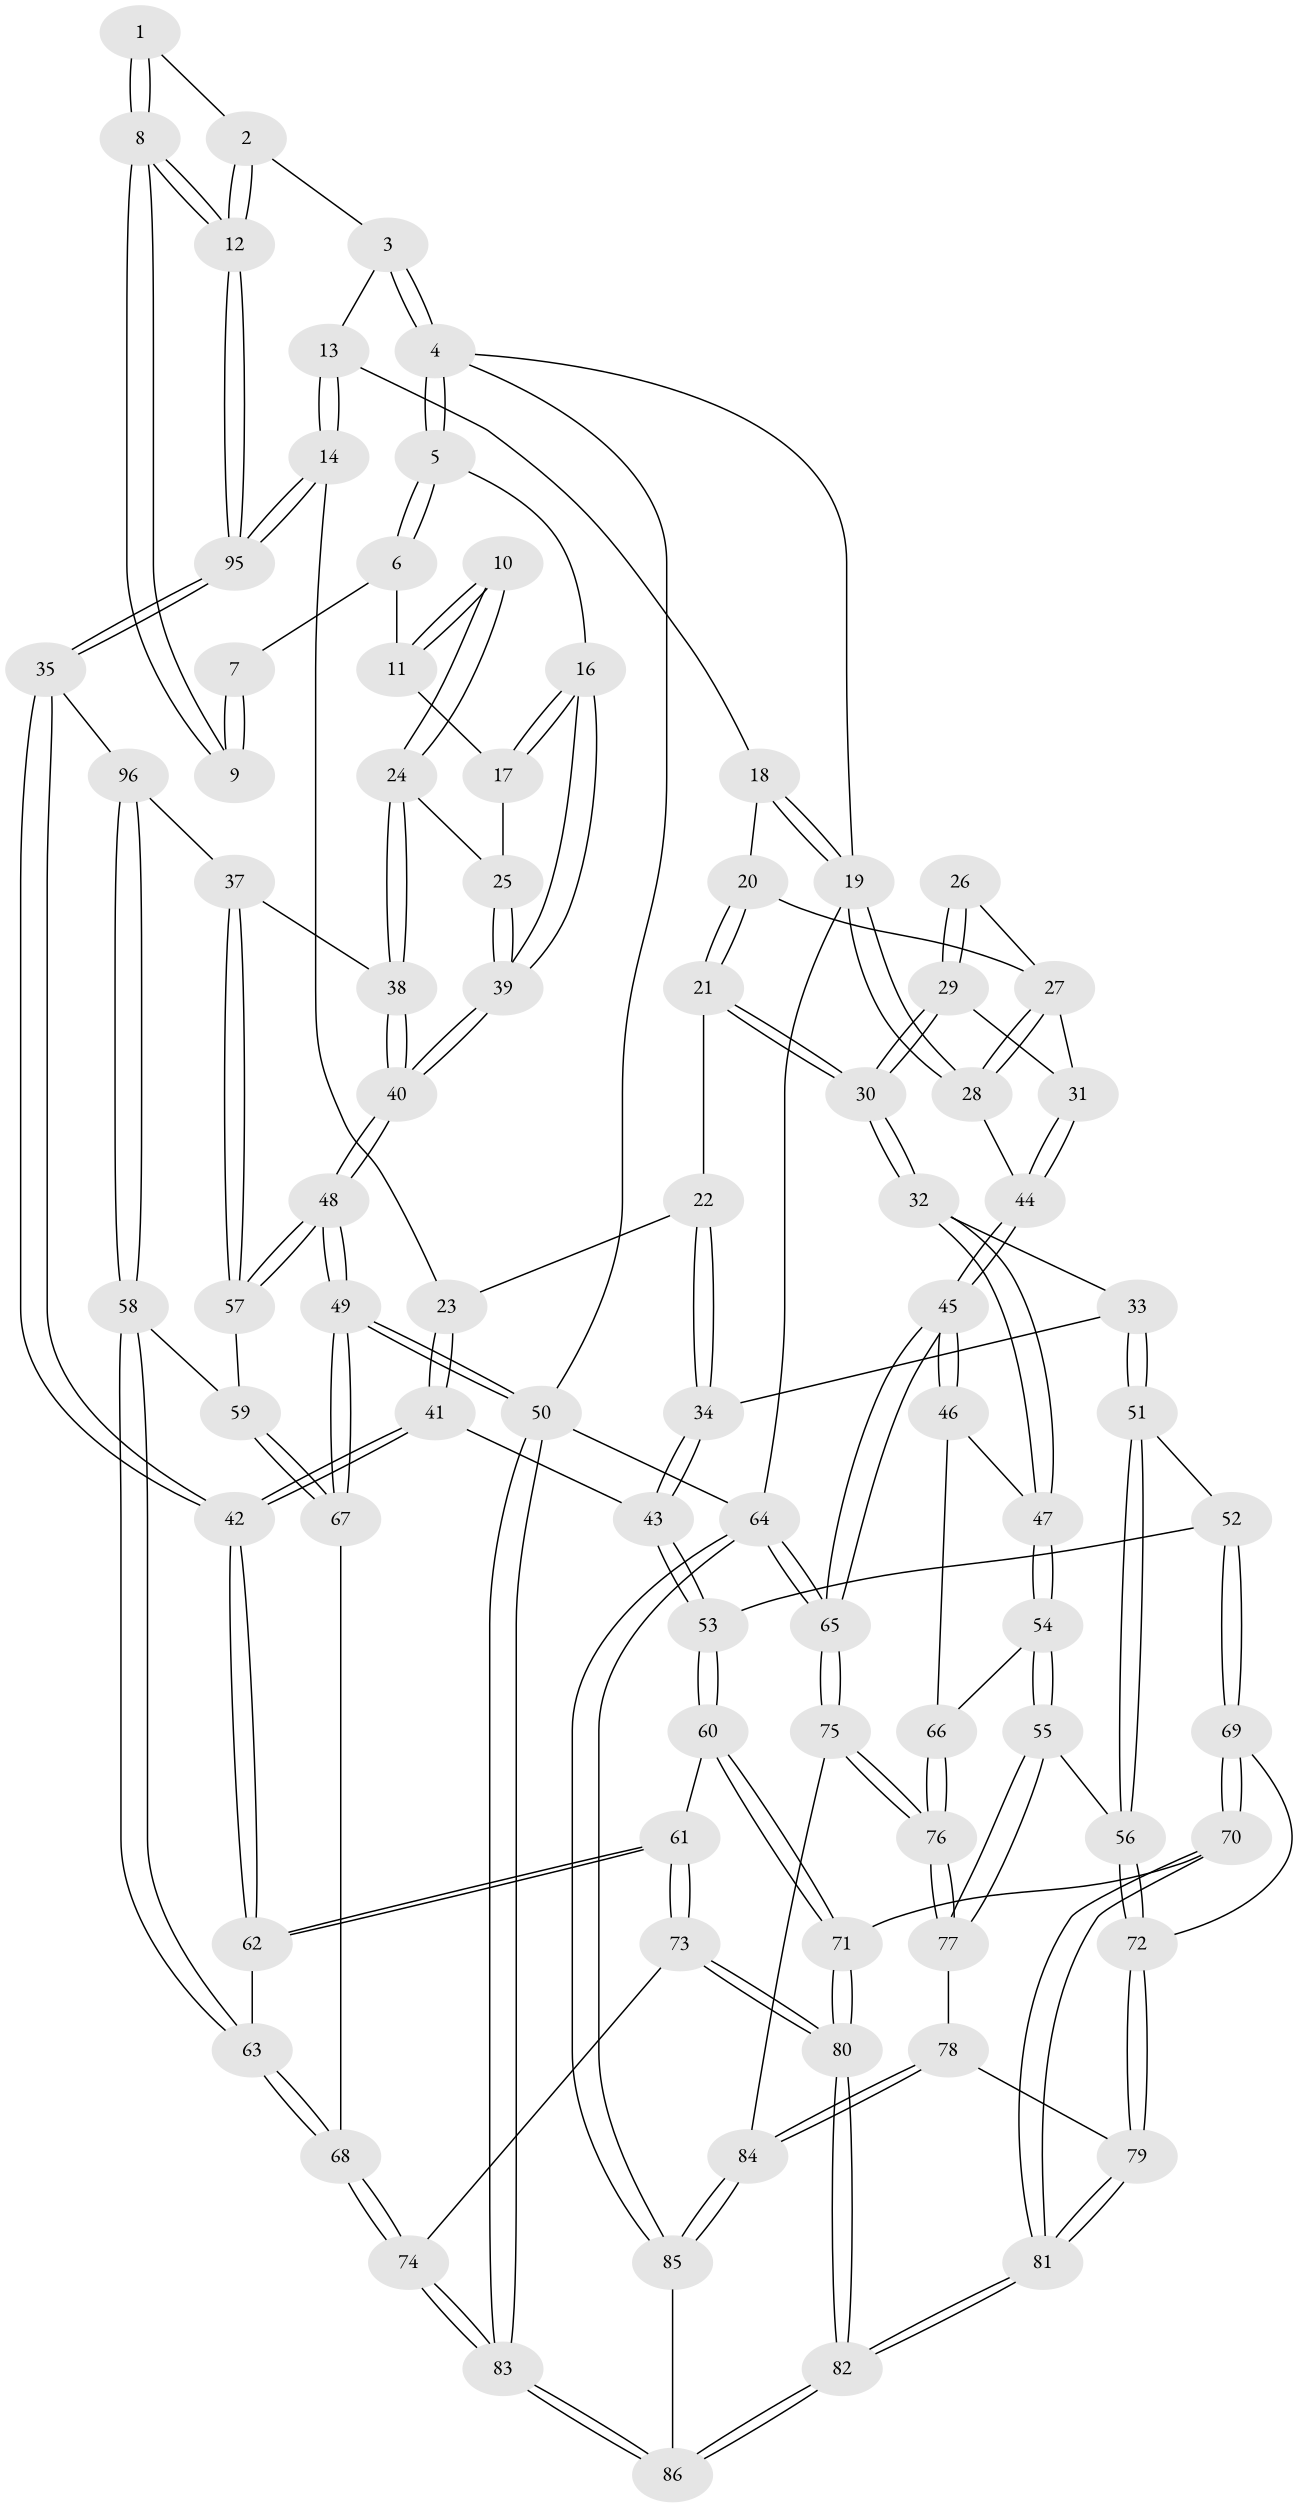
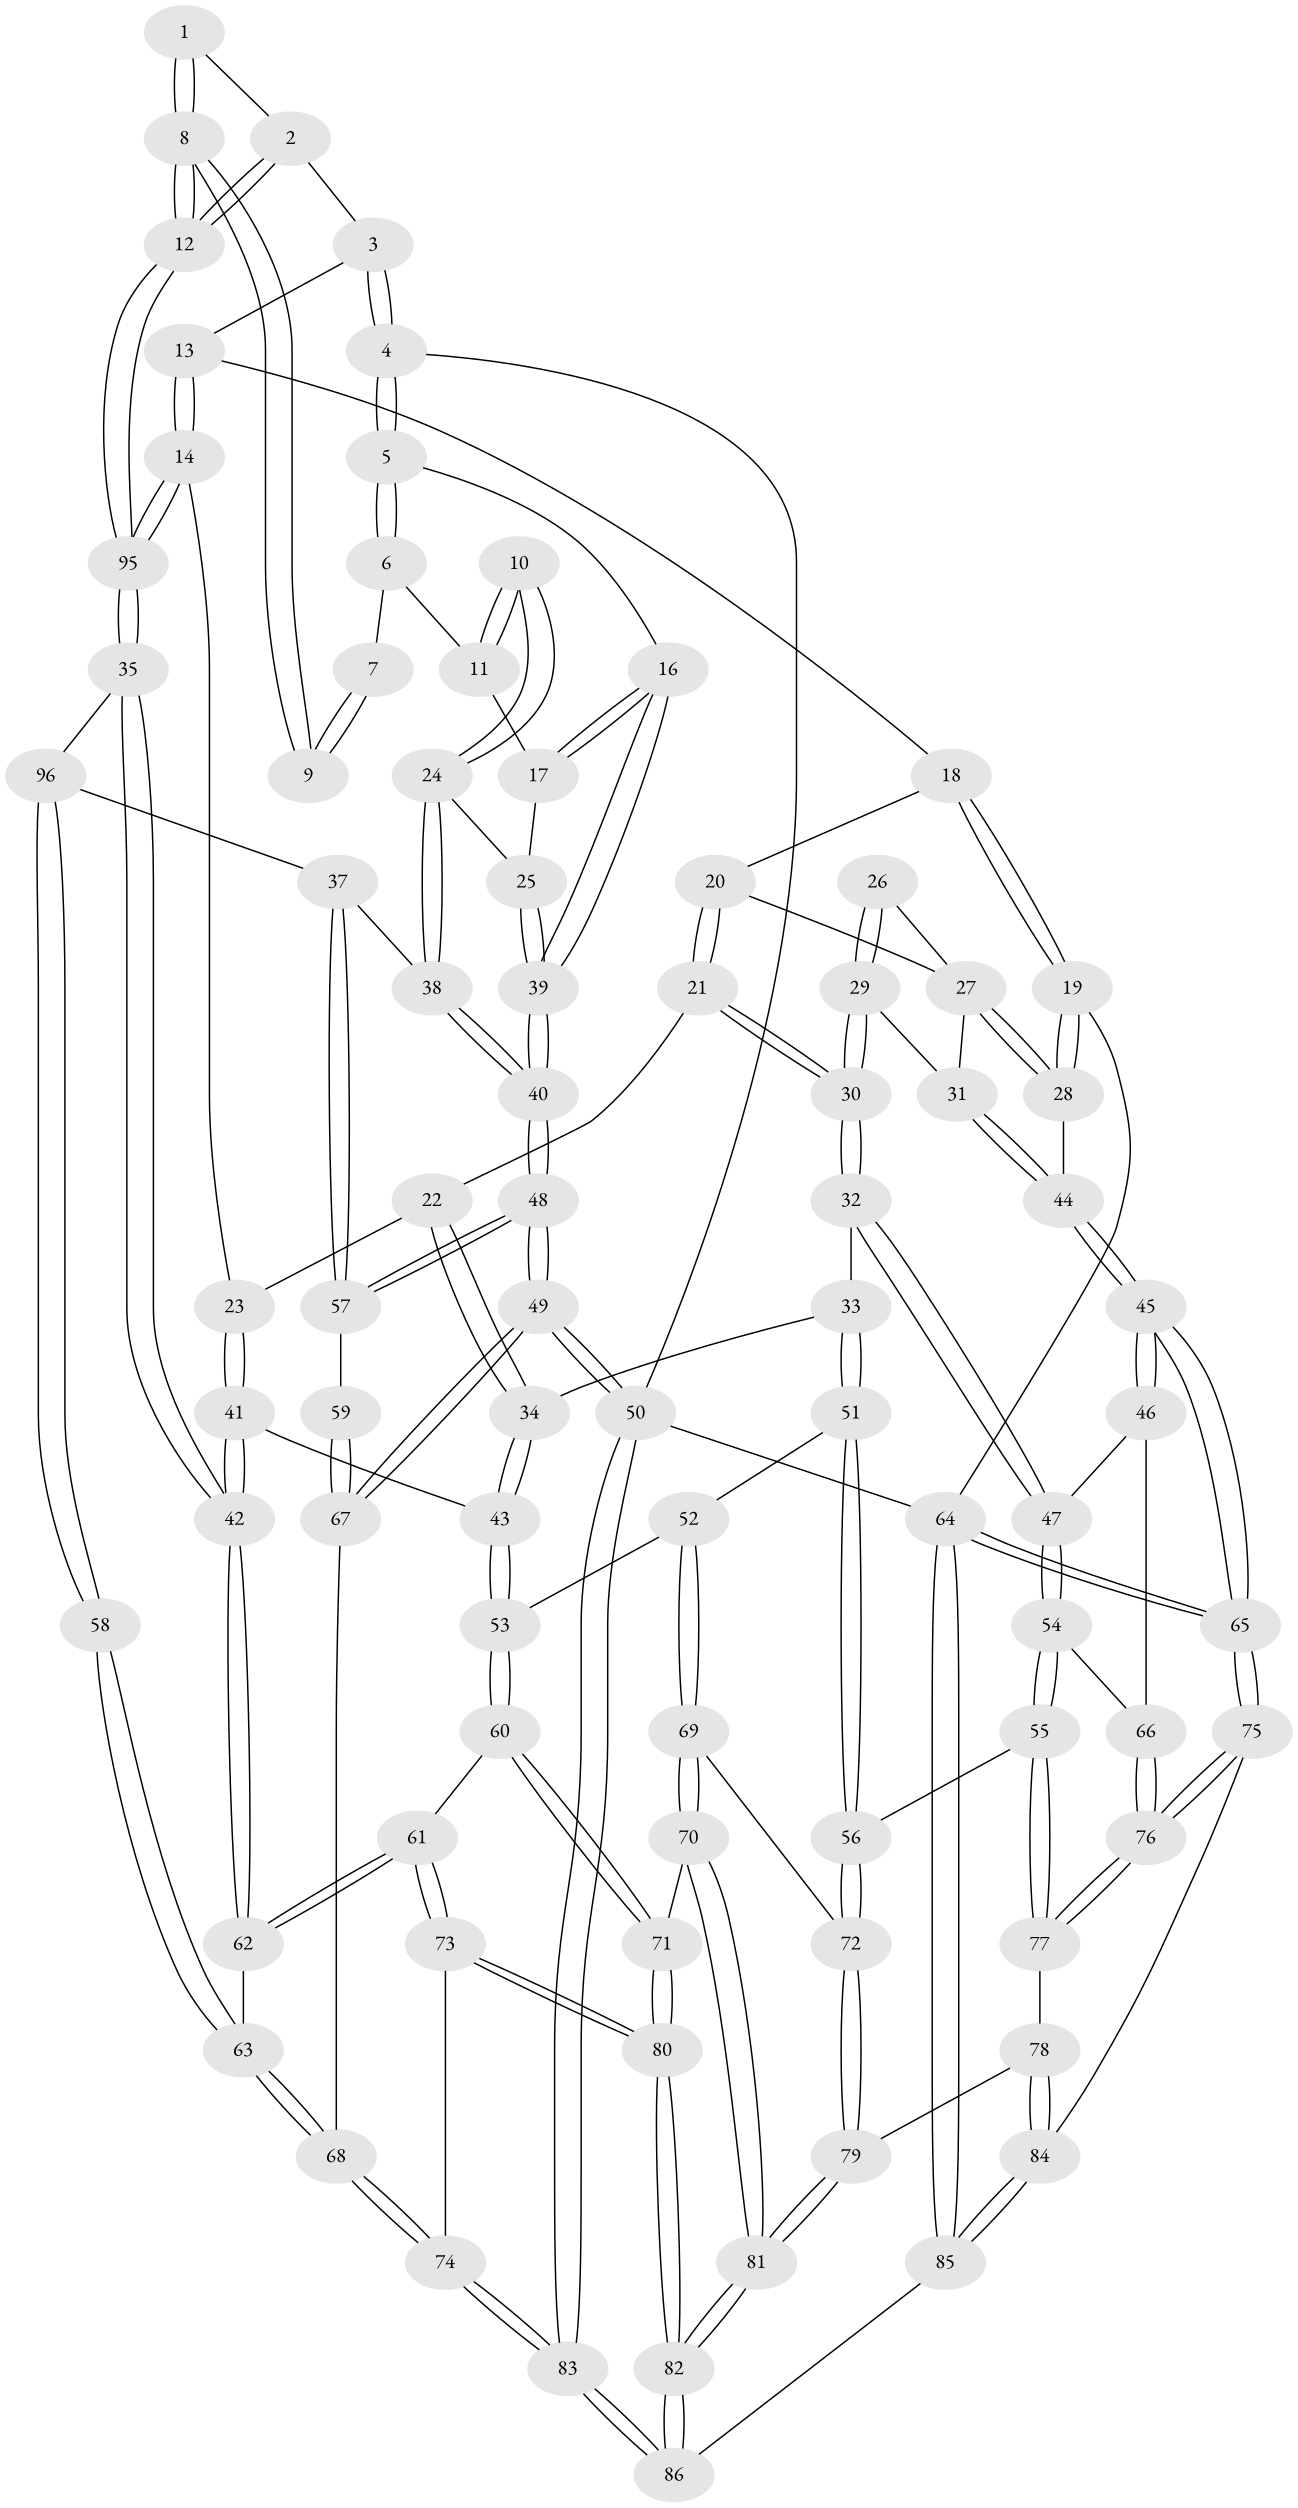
(819, 483) -> none
(184, 1360) -> none
